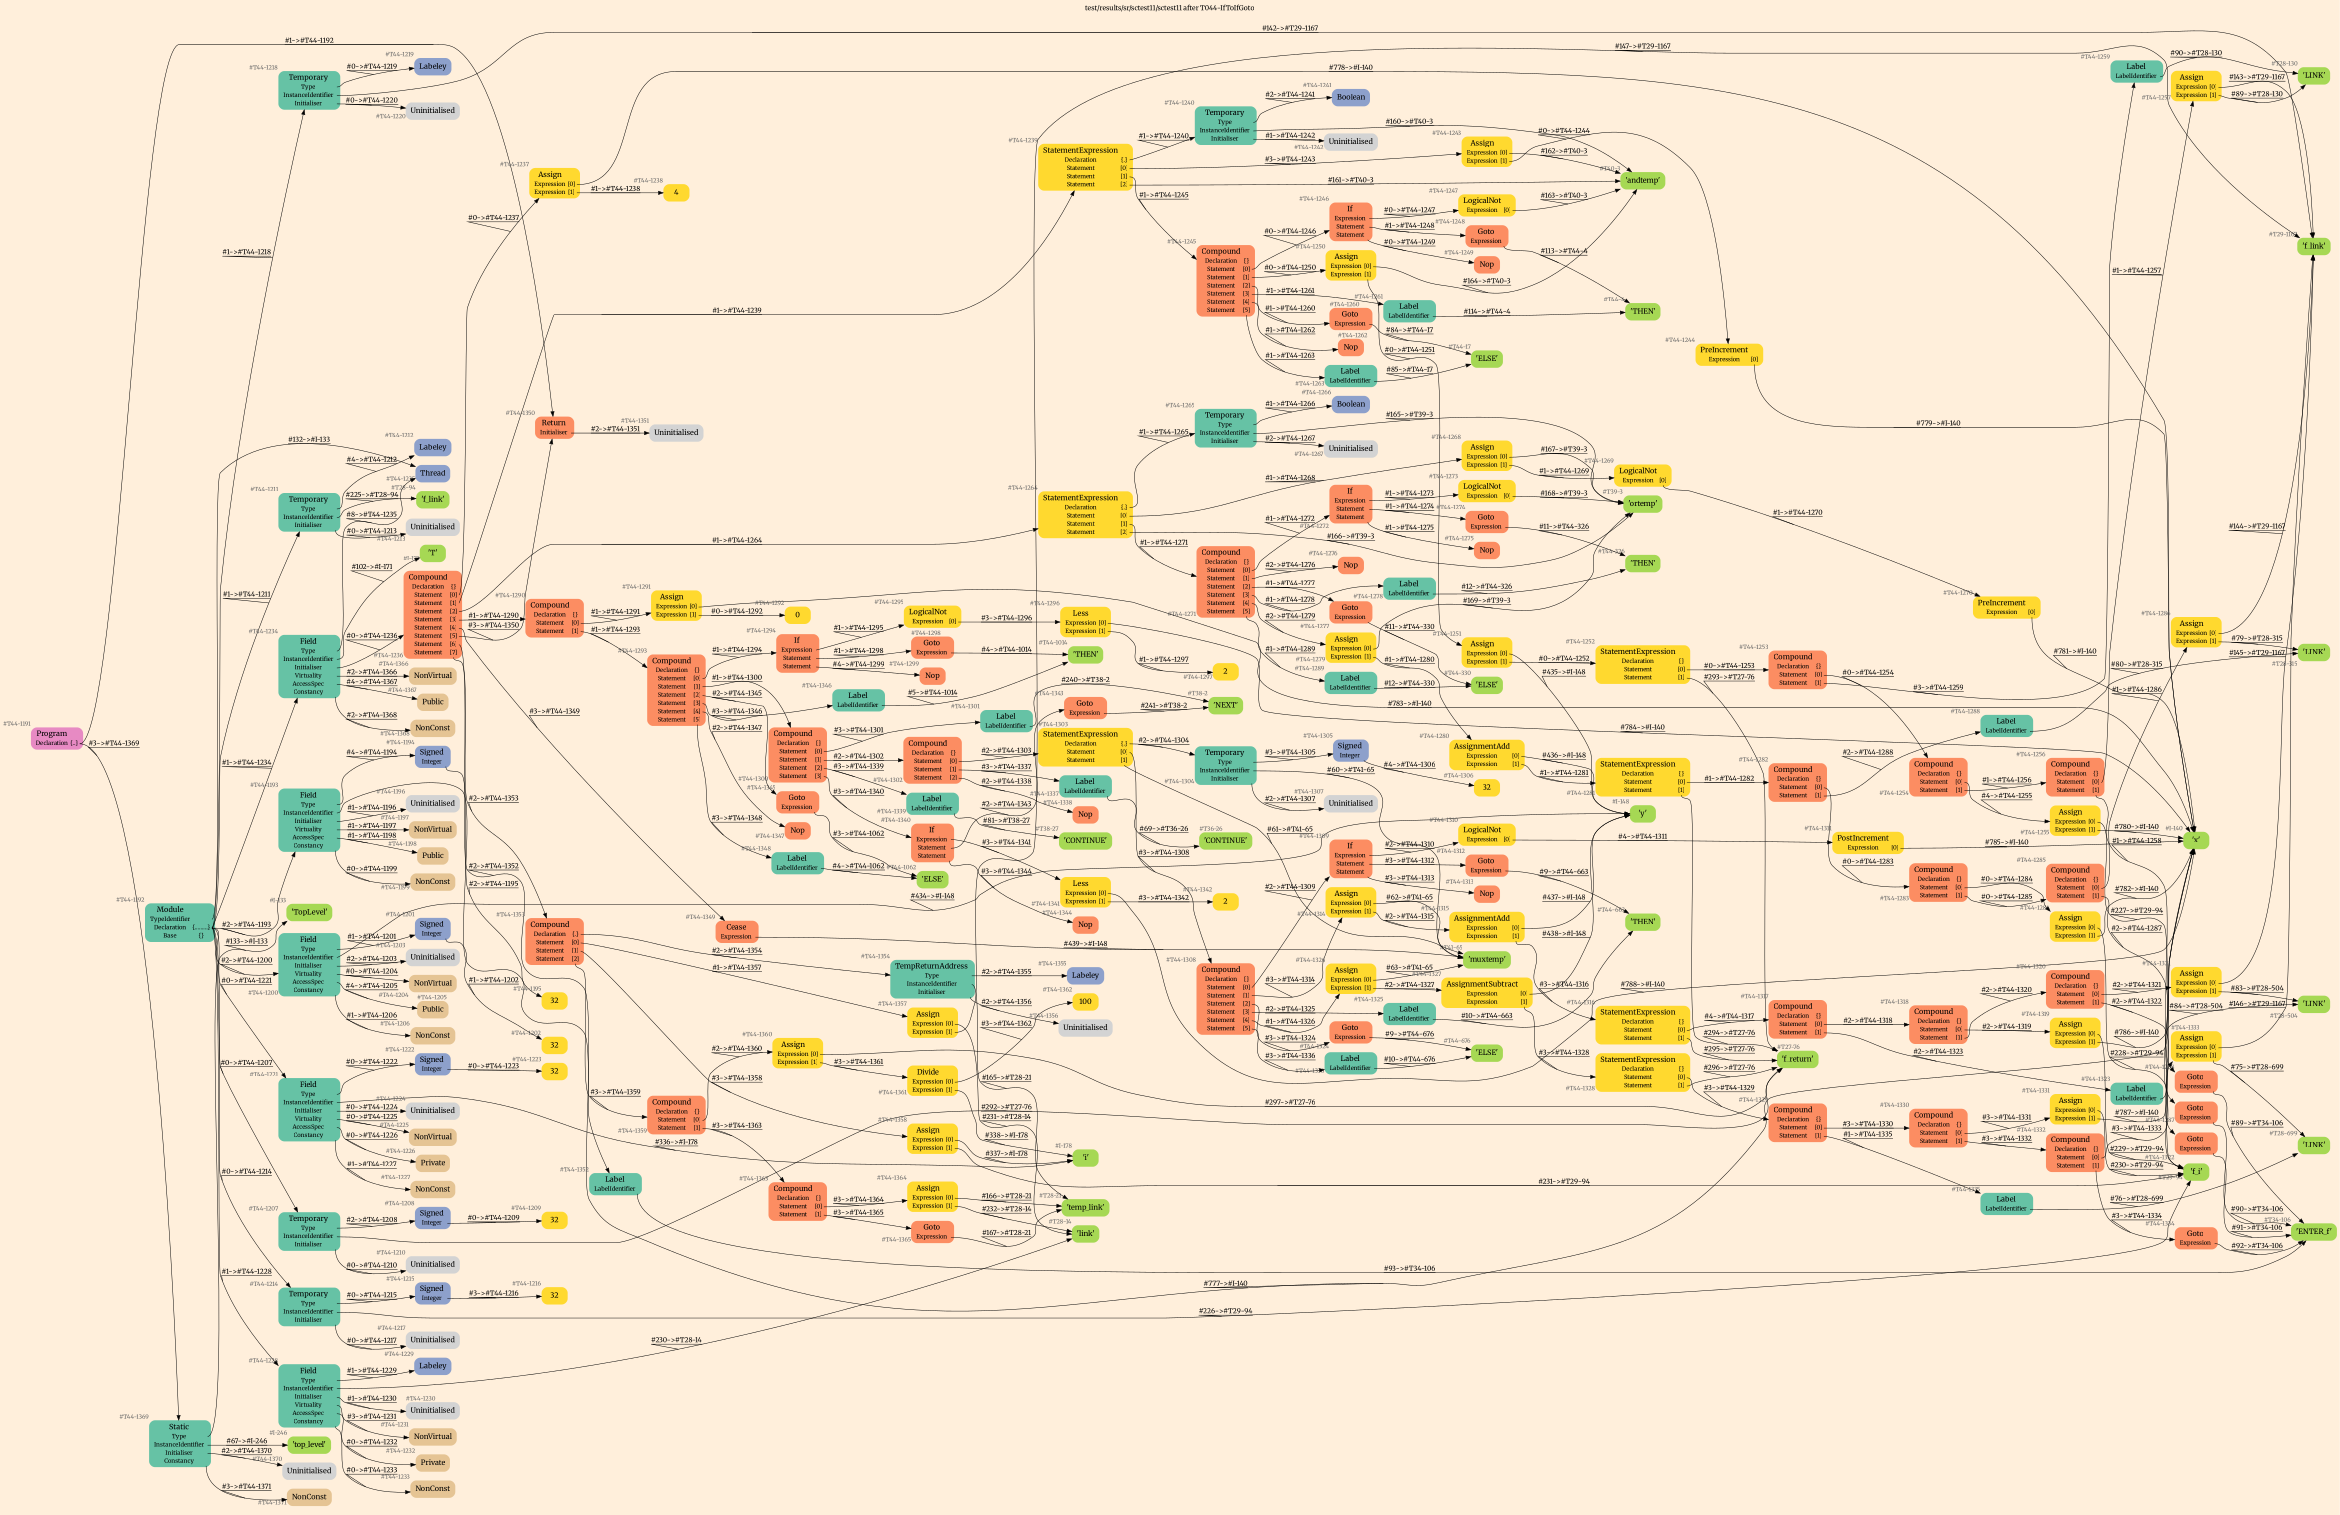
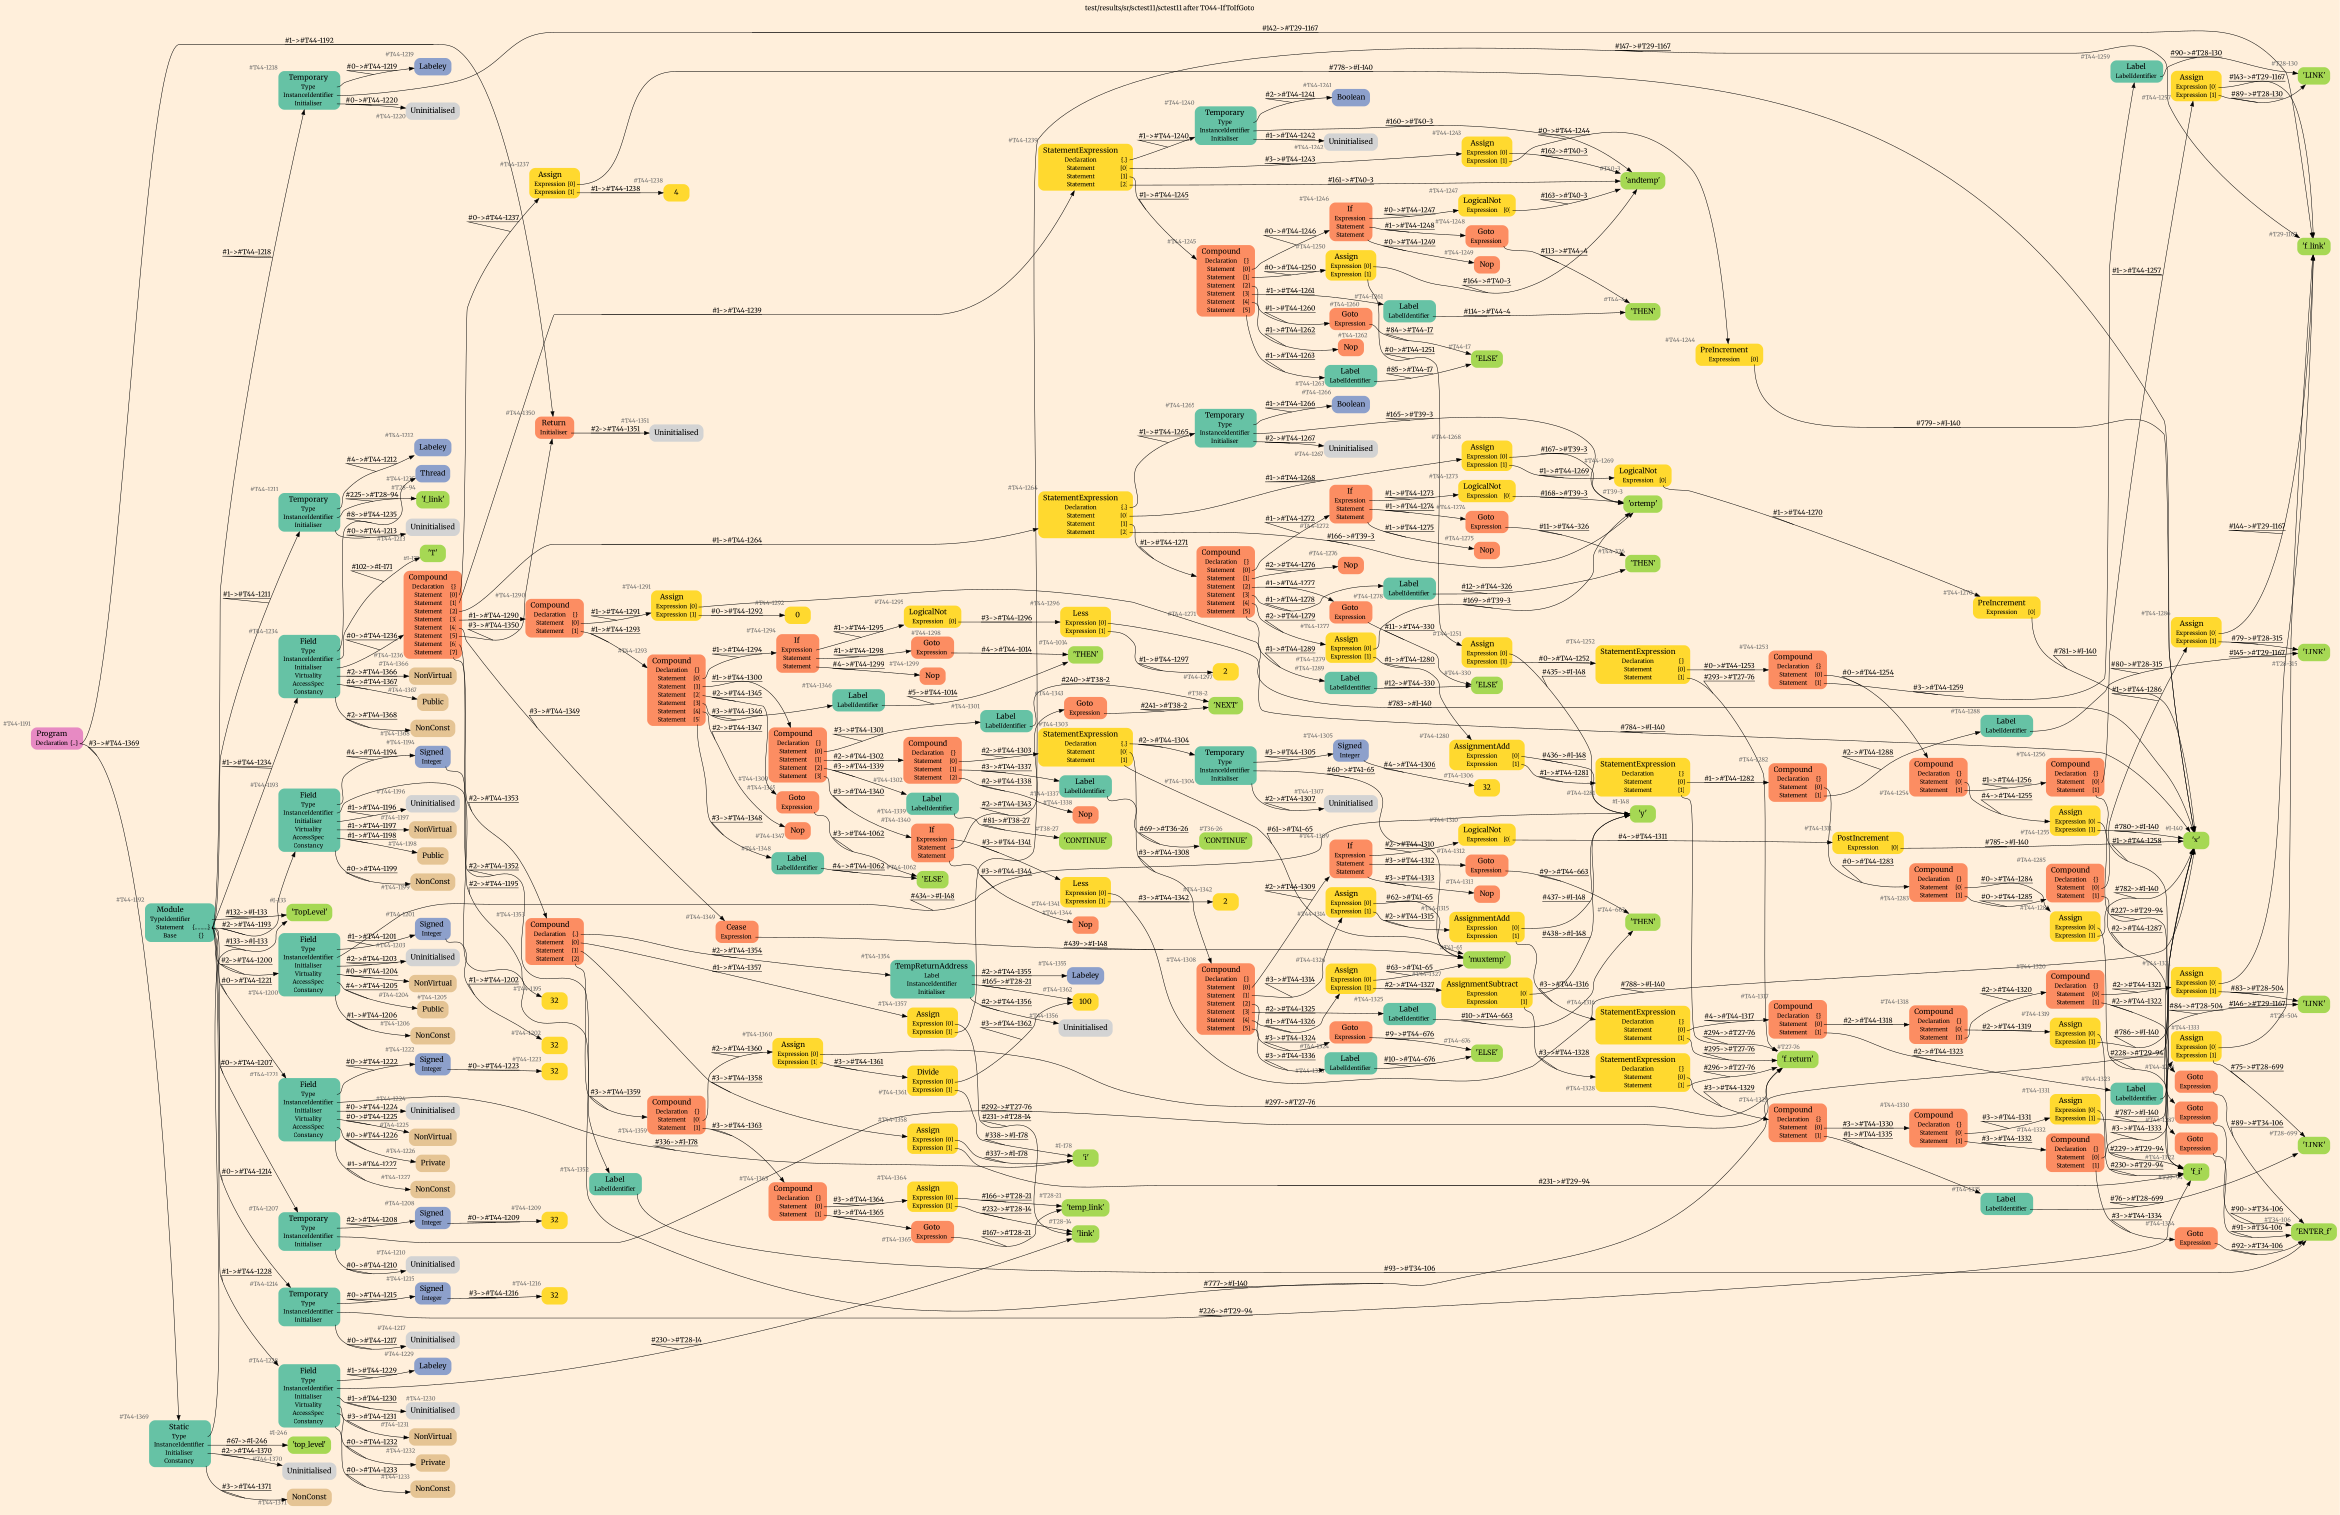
(217, 596) -> (247, 918)
(170, 928) -> (170, 928)
(932, 976) -> (932, 976)
(1014, 1088) -> (1020, 991)
